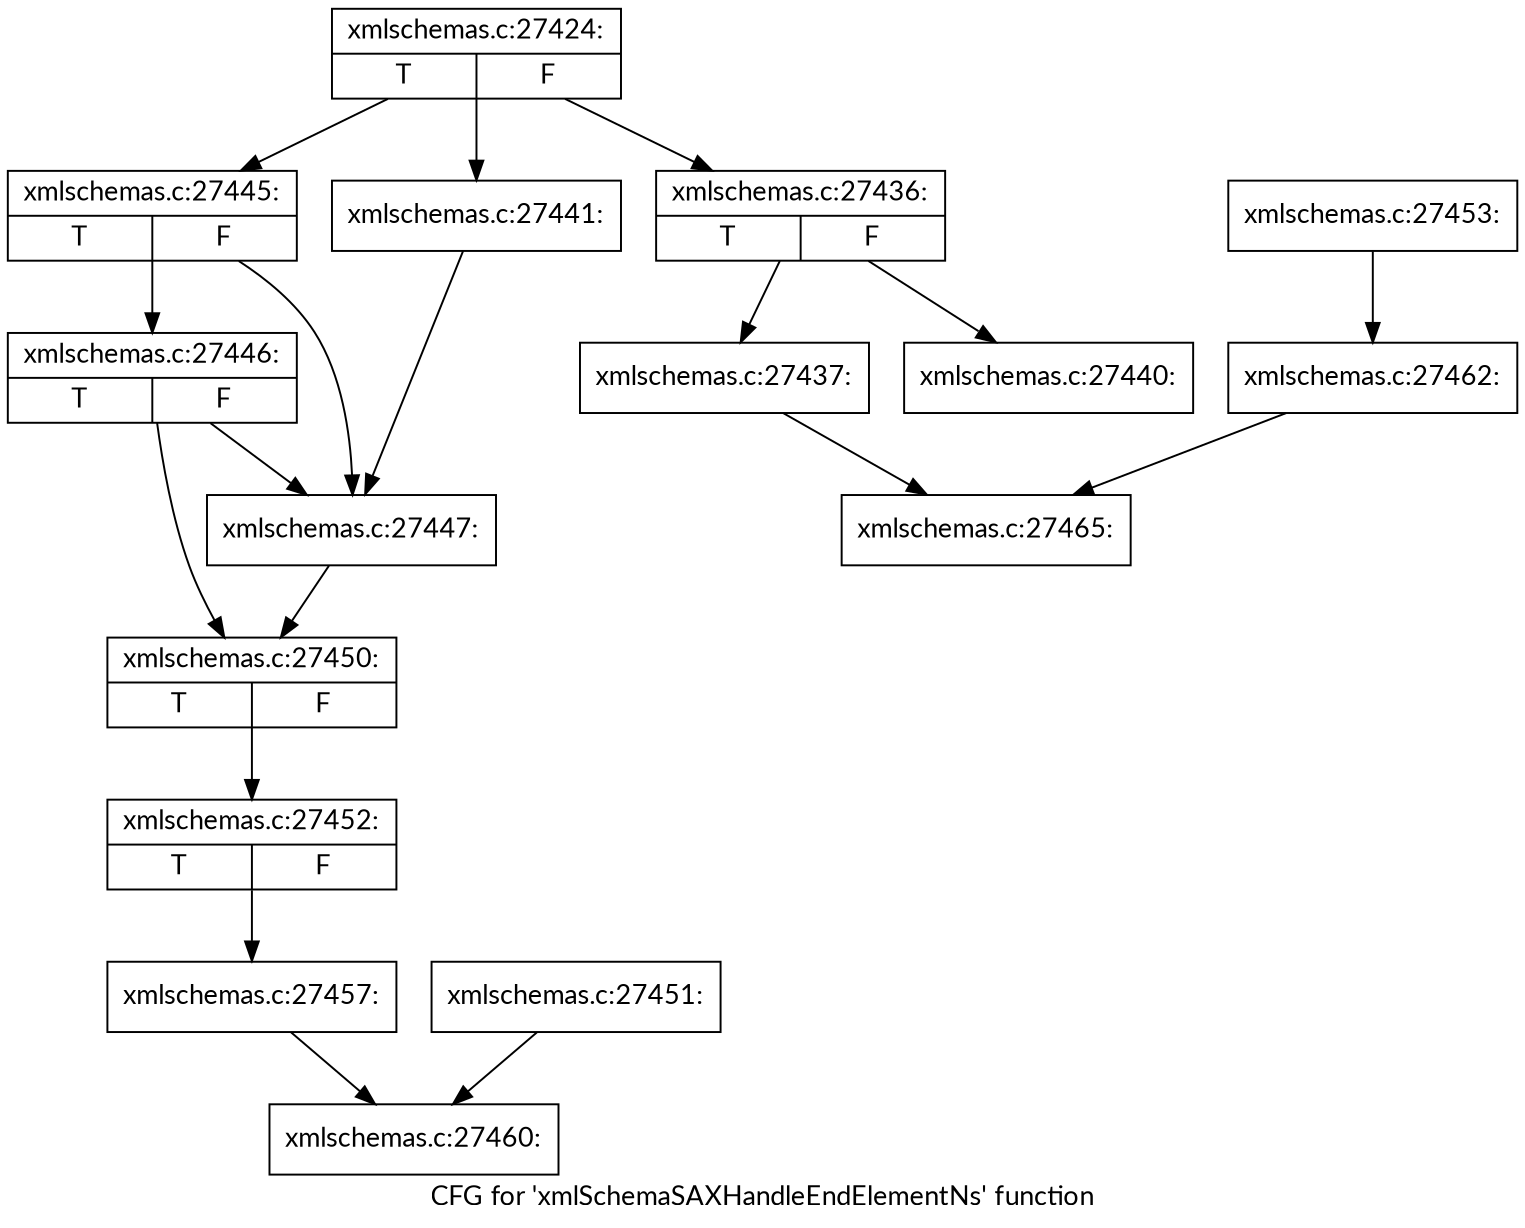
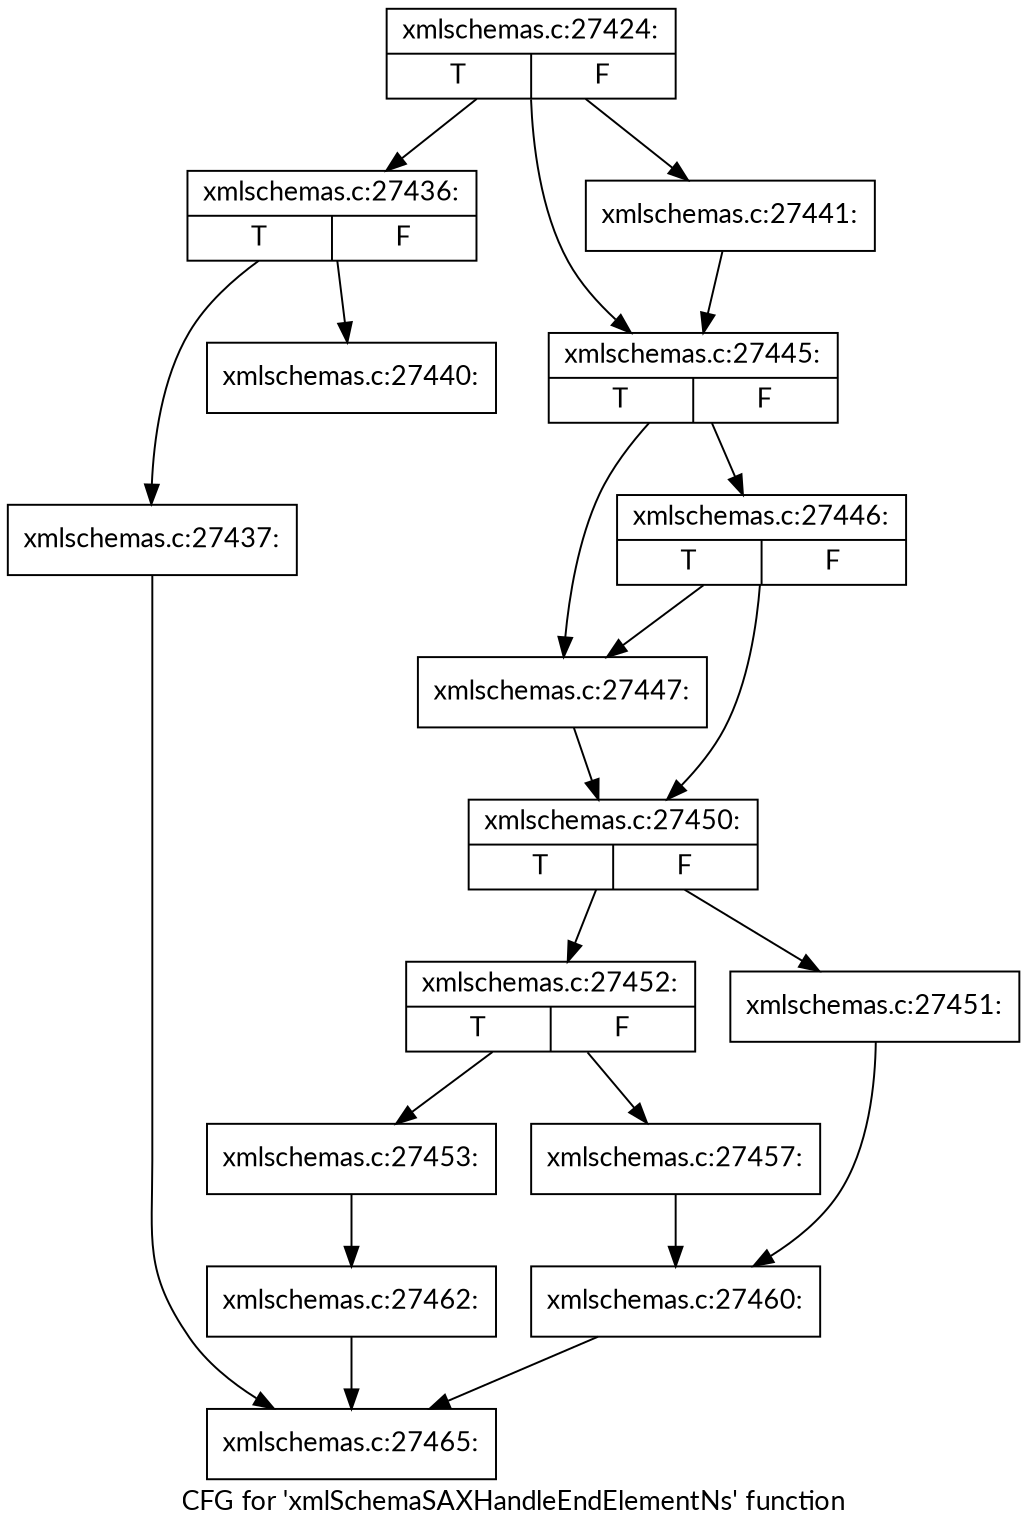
(418, 363) -> (715, 282)
none -> (744, 925)
none -> (452, 1082)
none -> (523, 1369)
